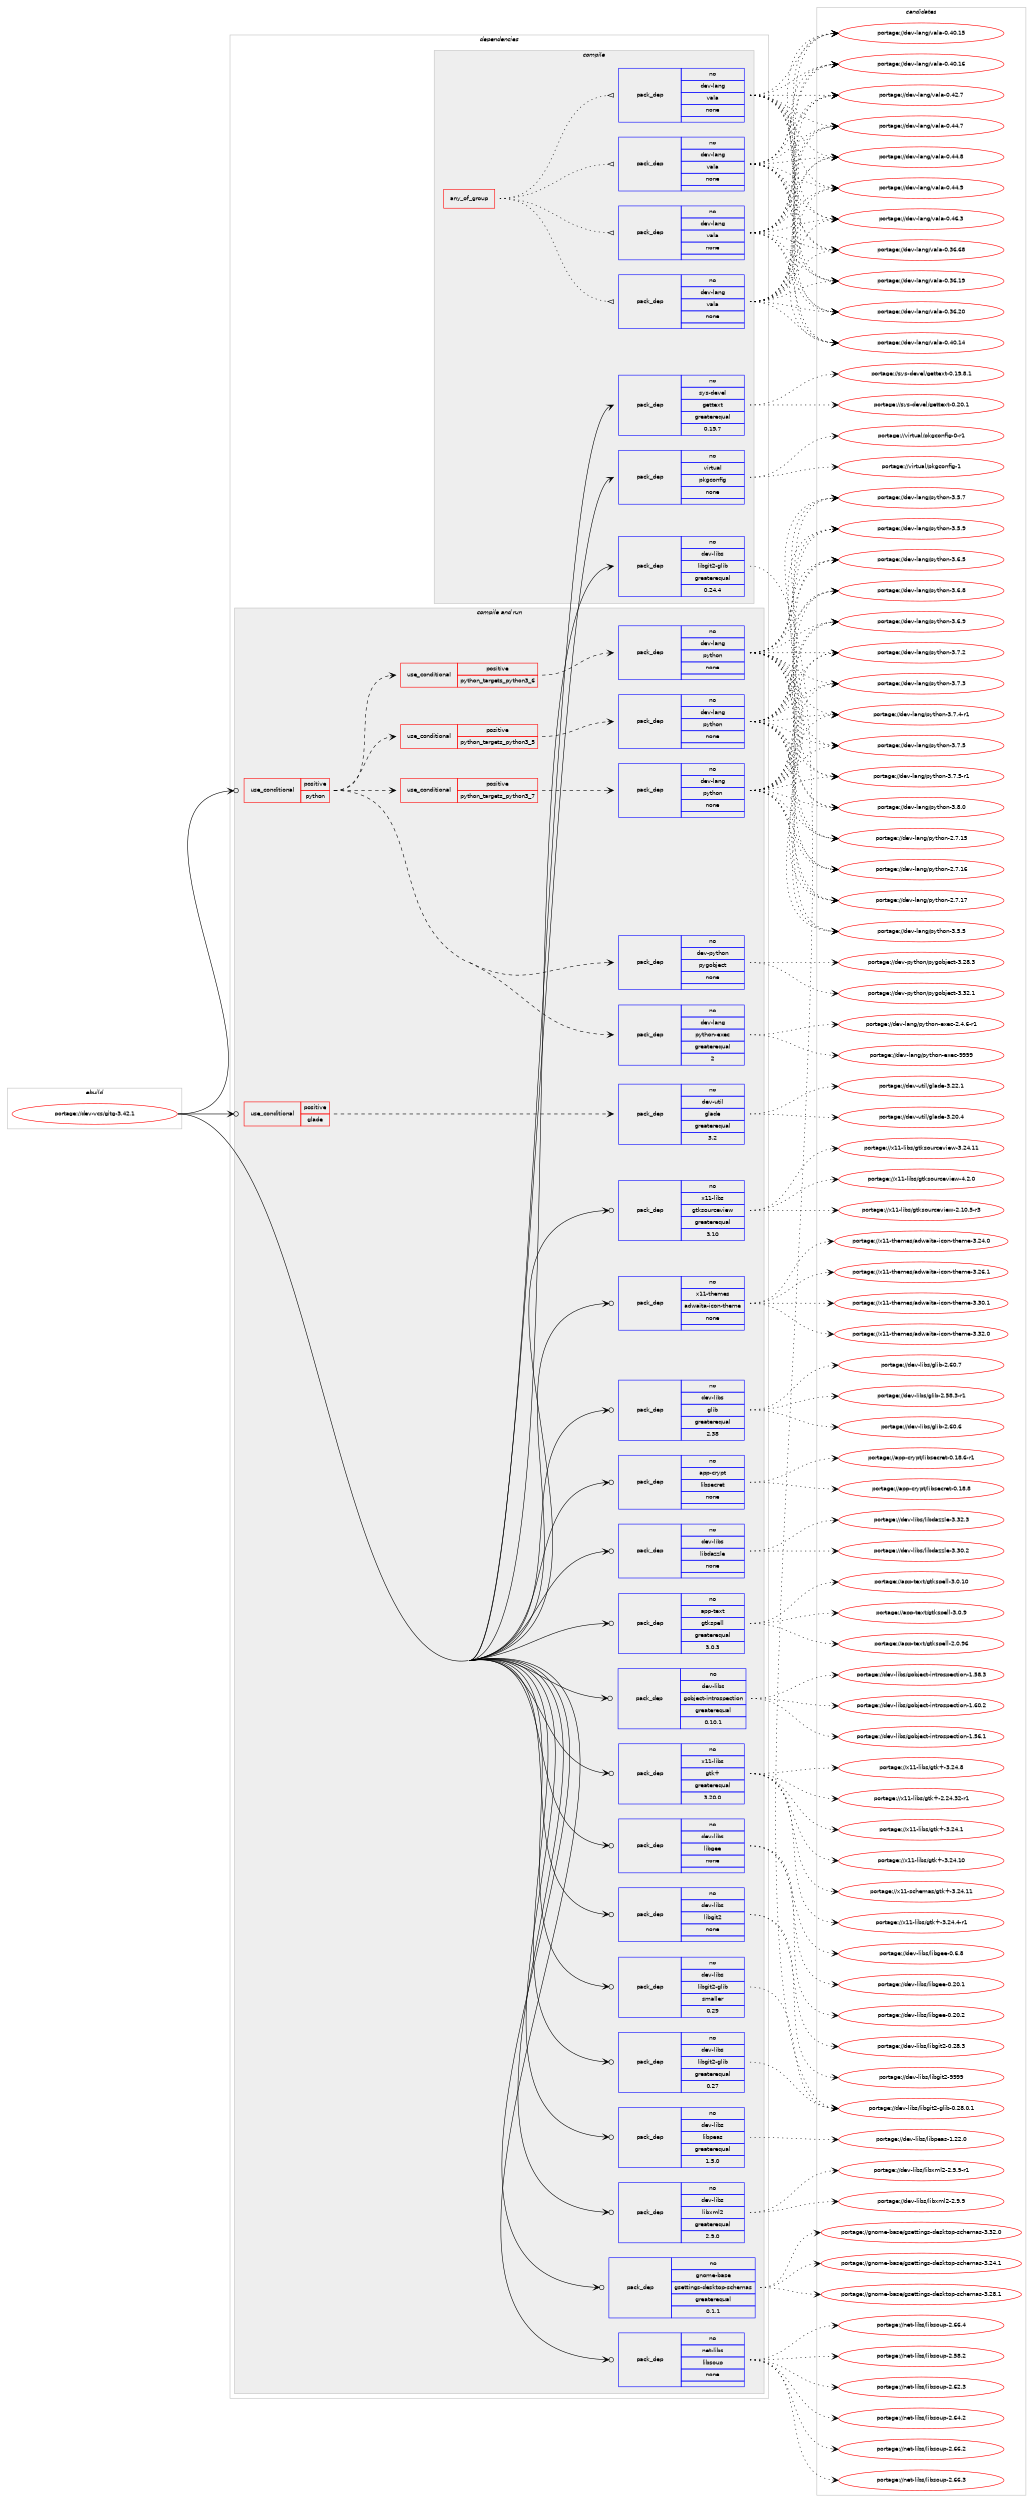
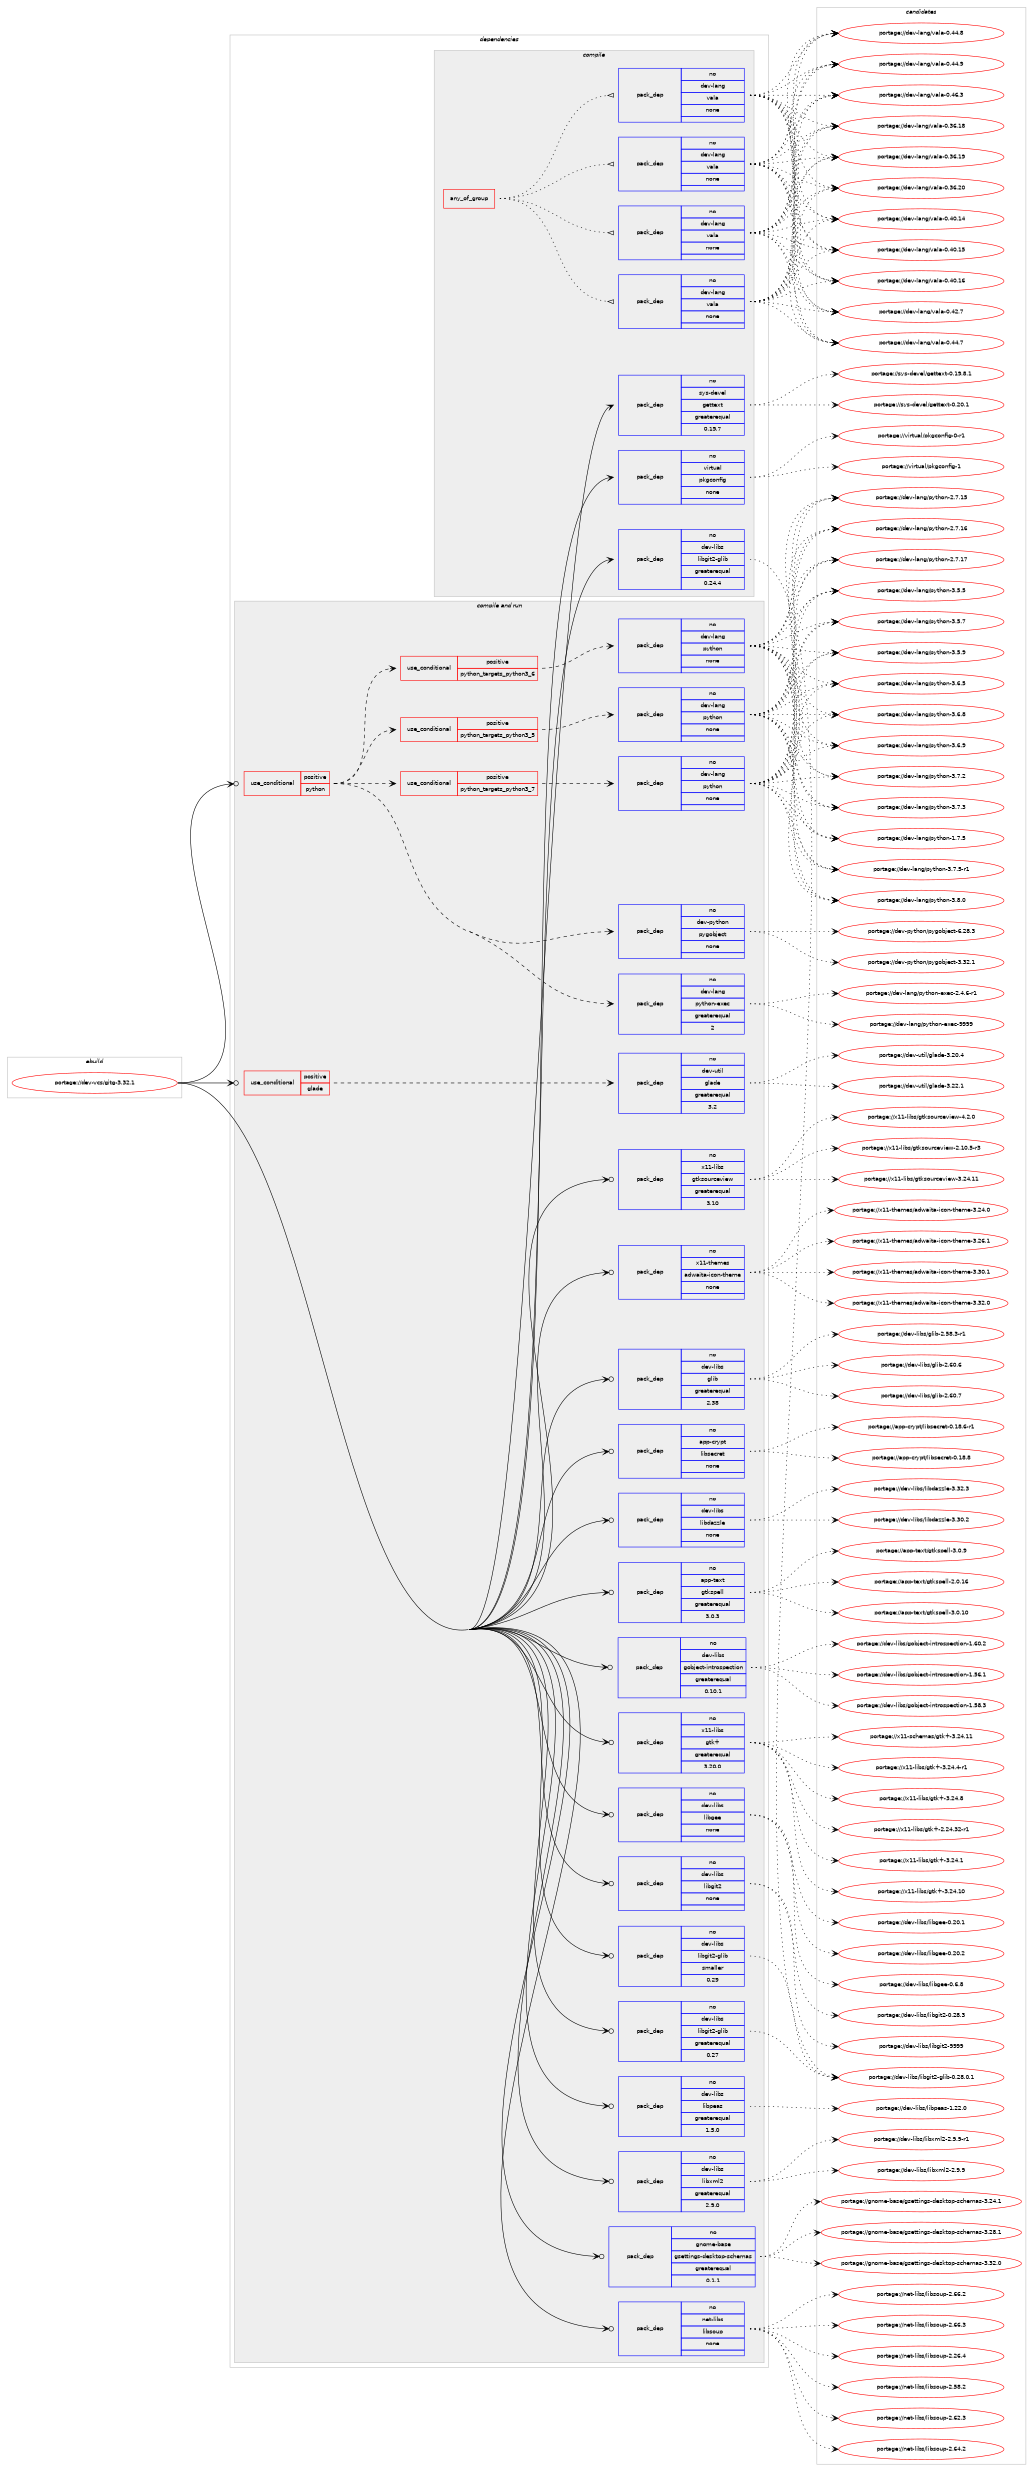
(921, 250) -> (921, 126)
(921, 715) -> none
(921, 746) -> (921, 839)
(921, 963) -> (921, 932)
(95, 1114) -> (95, 1083)
(921, 1644) -> (921, 1582)
(921, 2325) -> (921, 2356)
